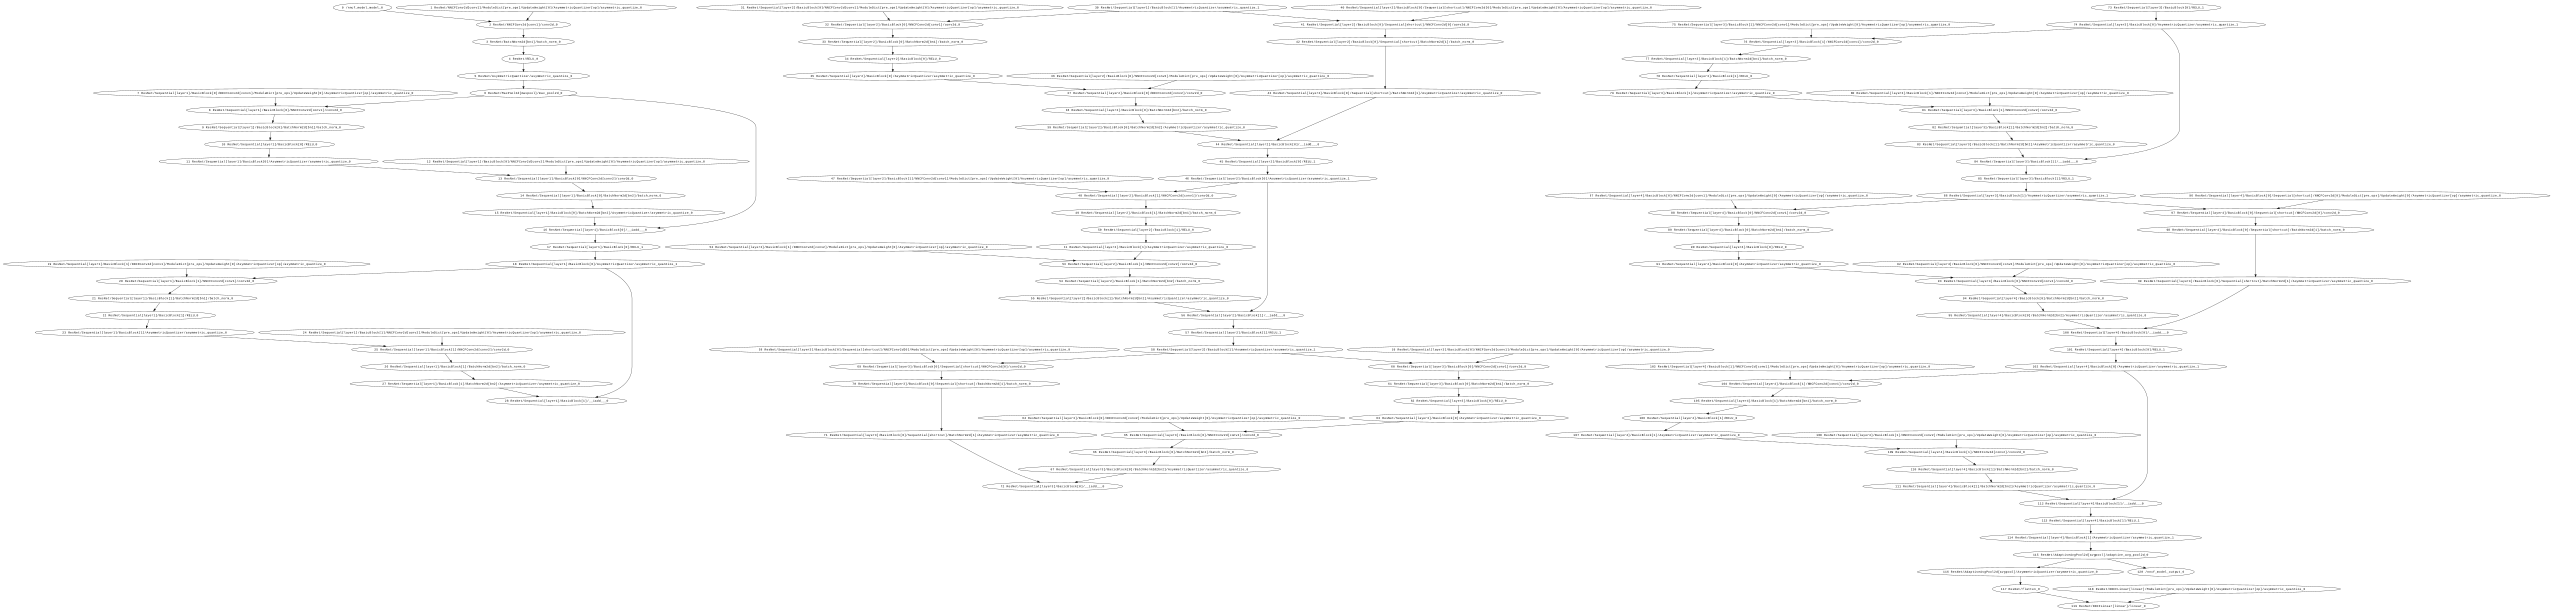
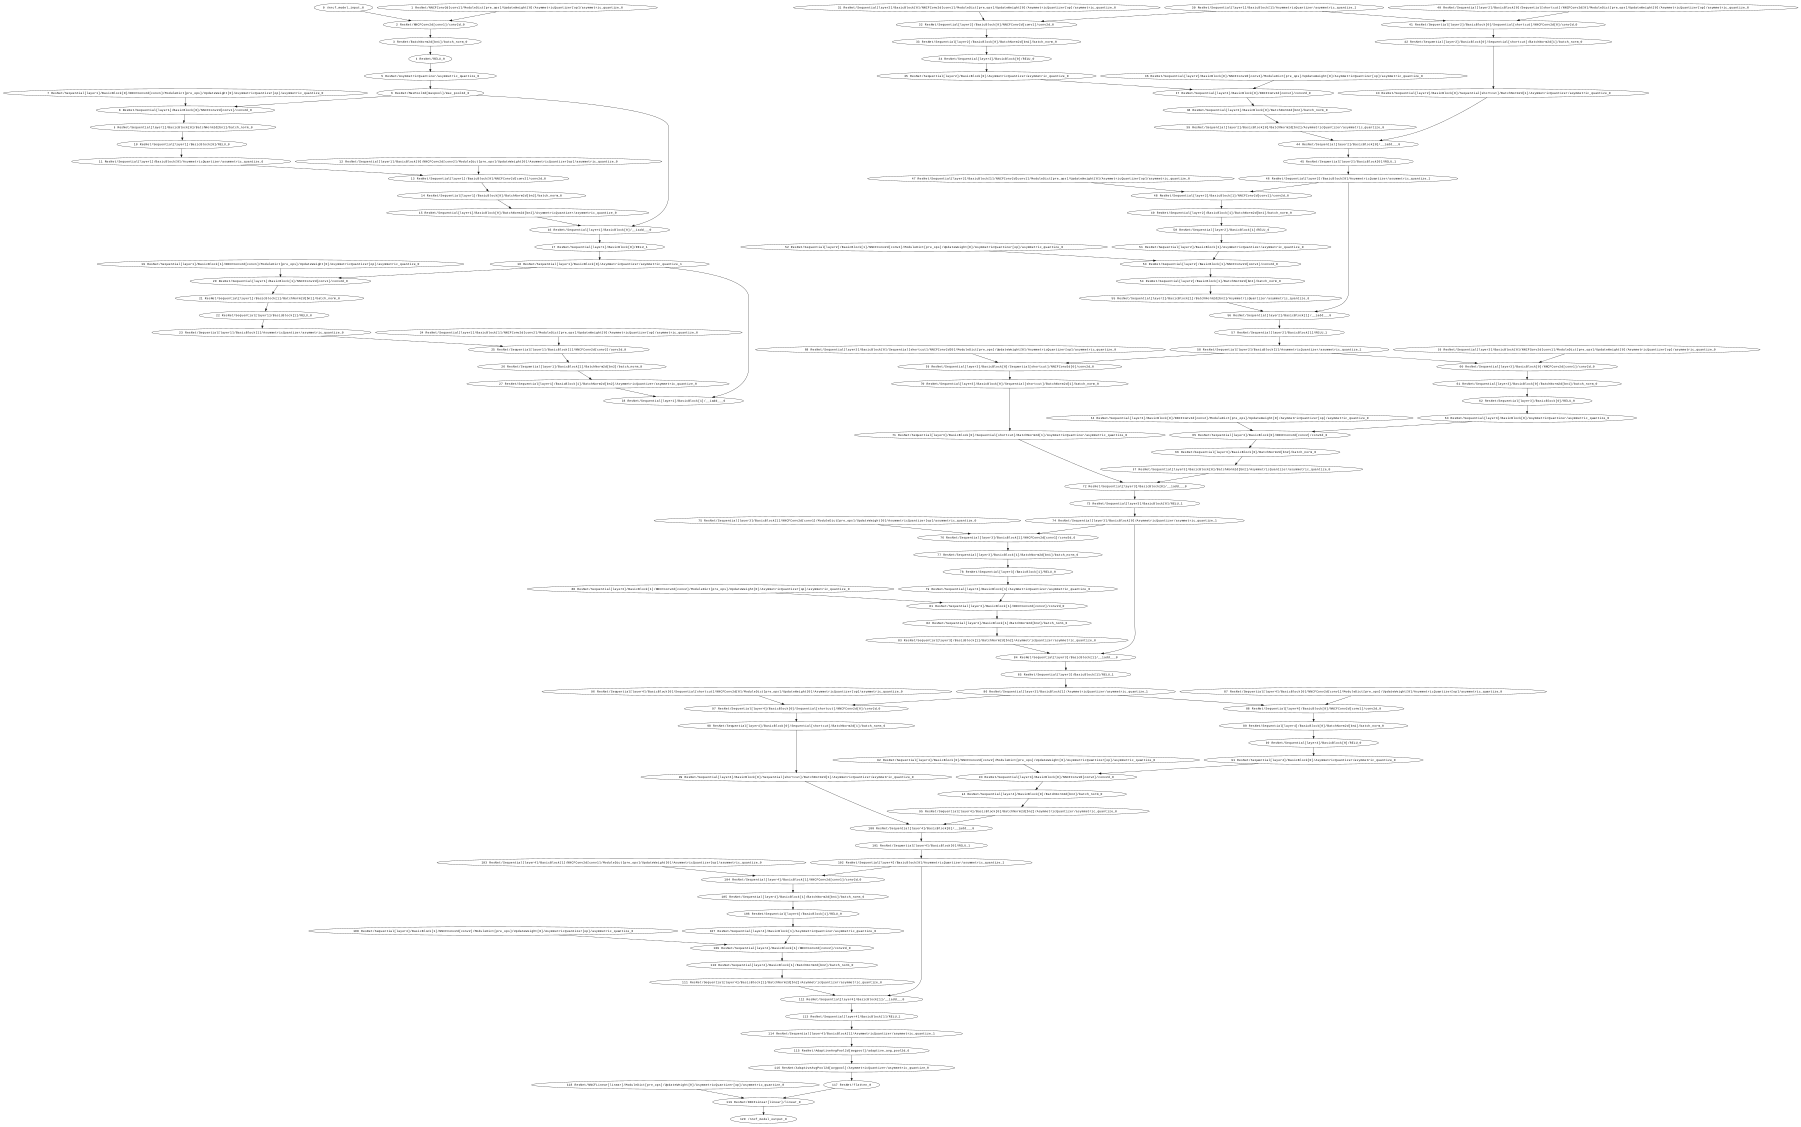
(362, 8) -> (343, 8)
none -> (1135, 494)
(2125, 563) -> (764, 1109)
